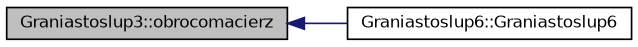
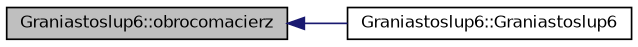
(147, 23) -> (147, 23)
